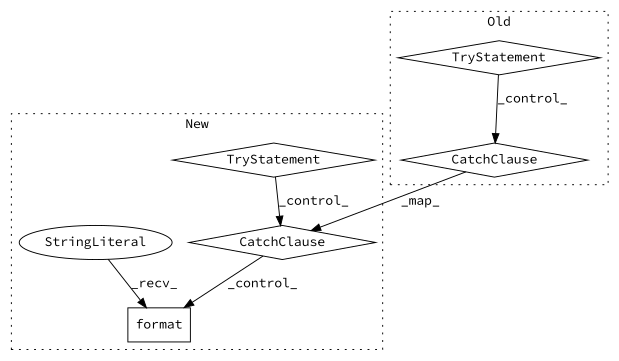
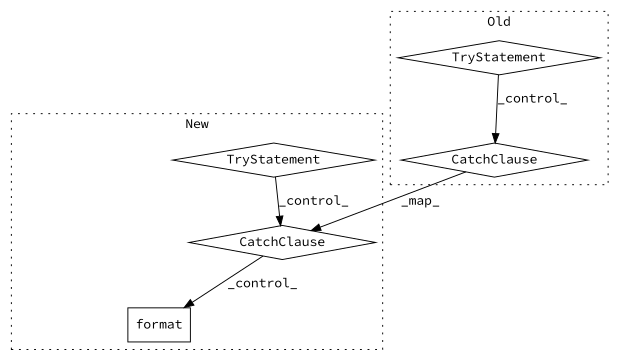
(96, 242) -> none
